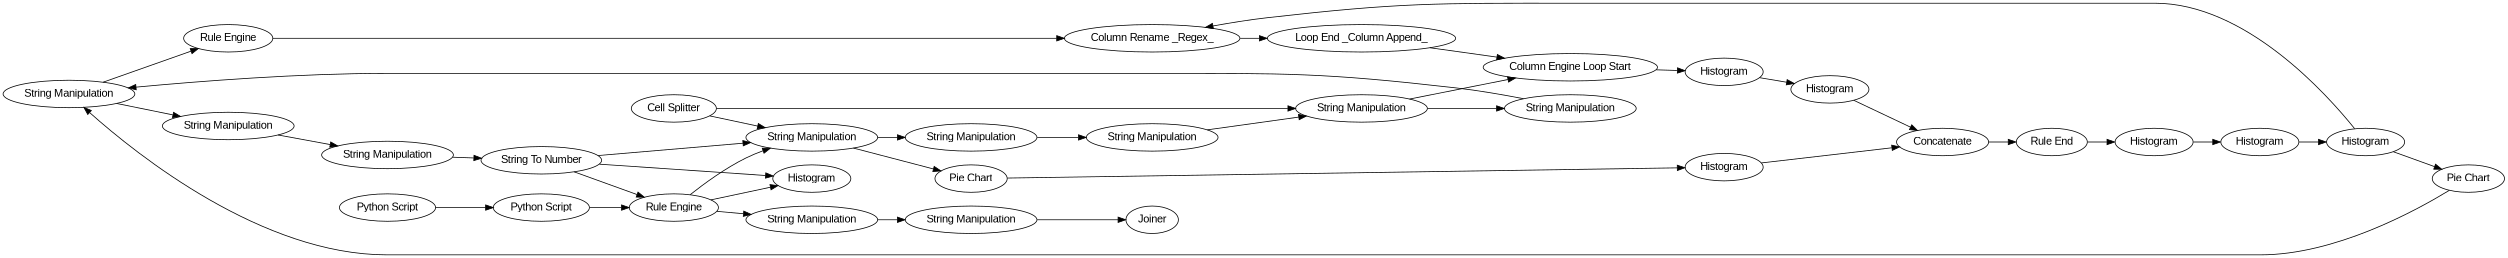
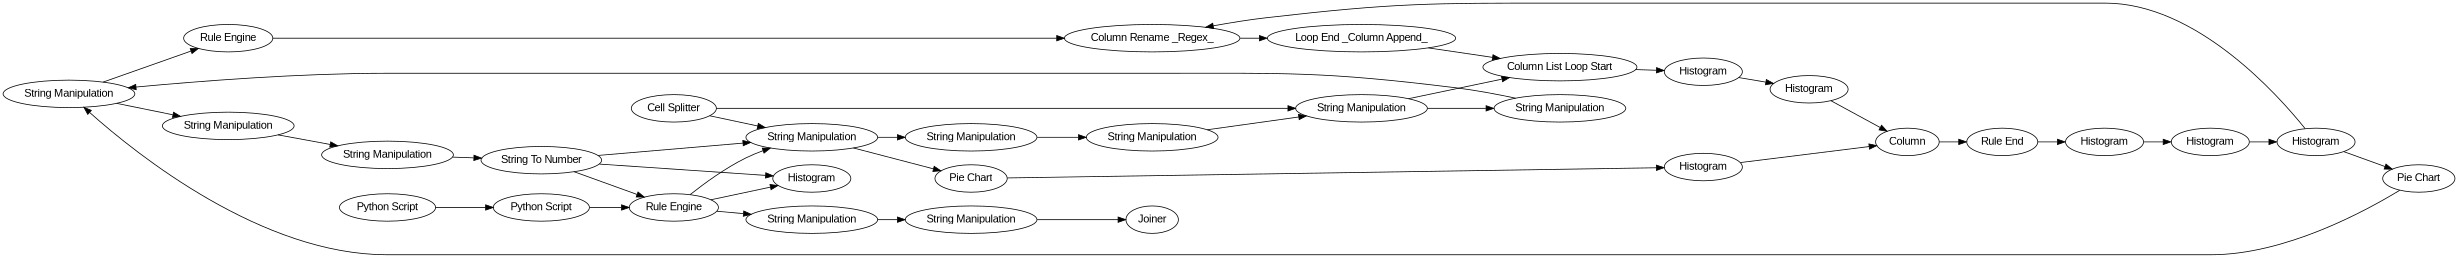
(1570, 67) -> (1560, 67)
(1943, 142) -> (1907, 142)
